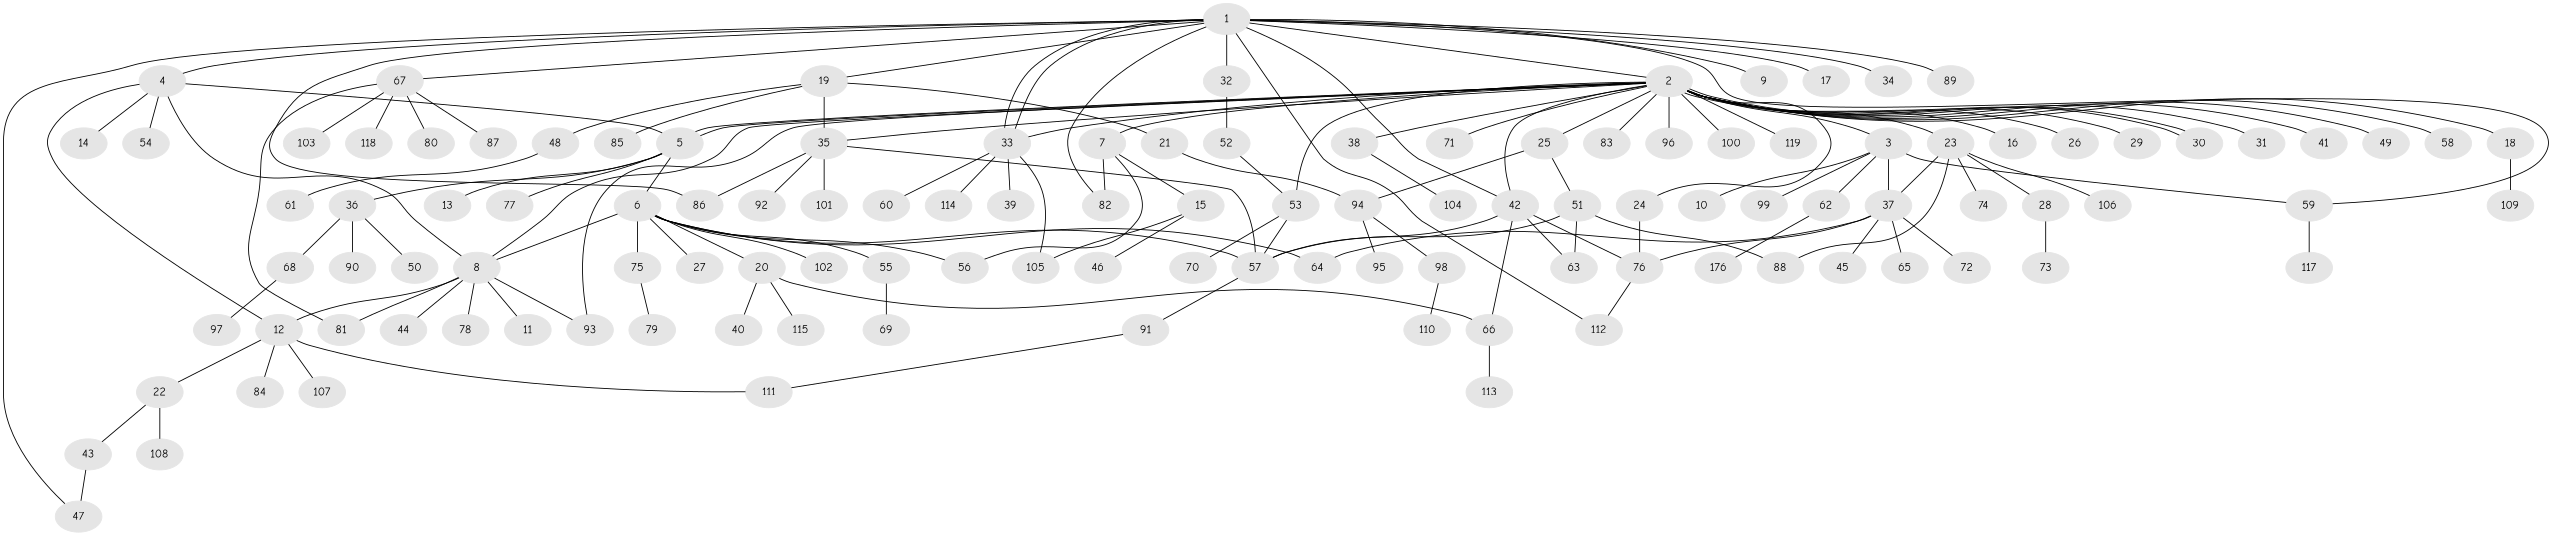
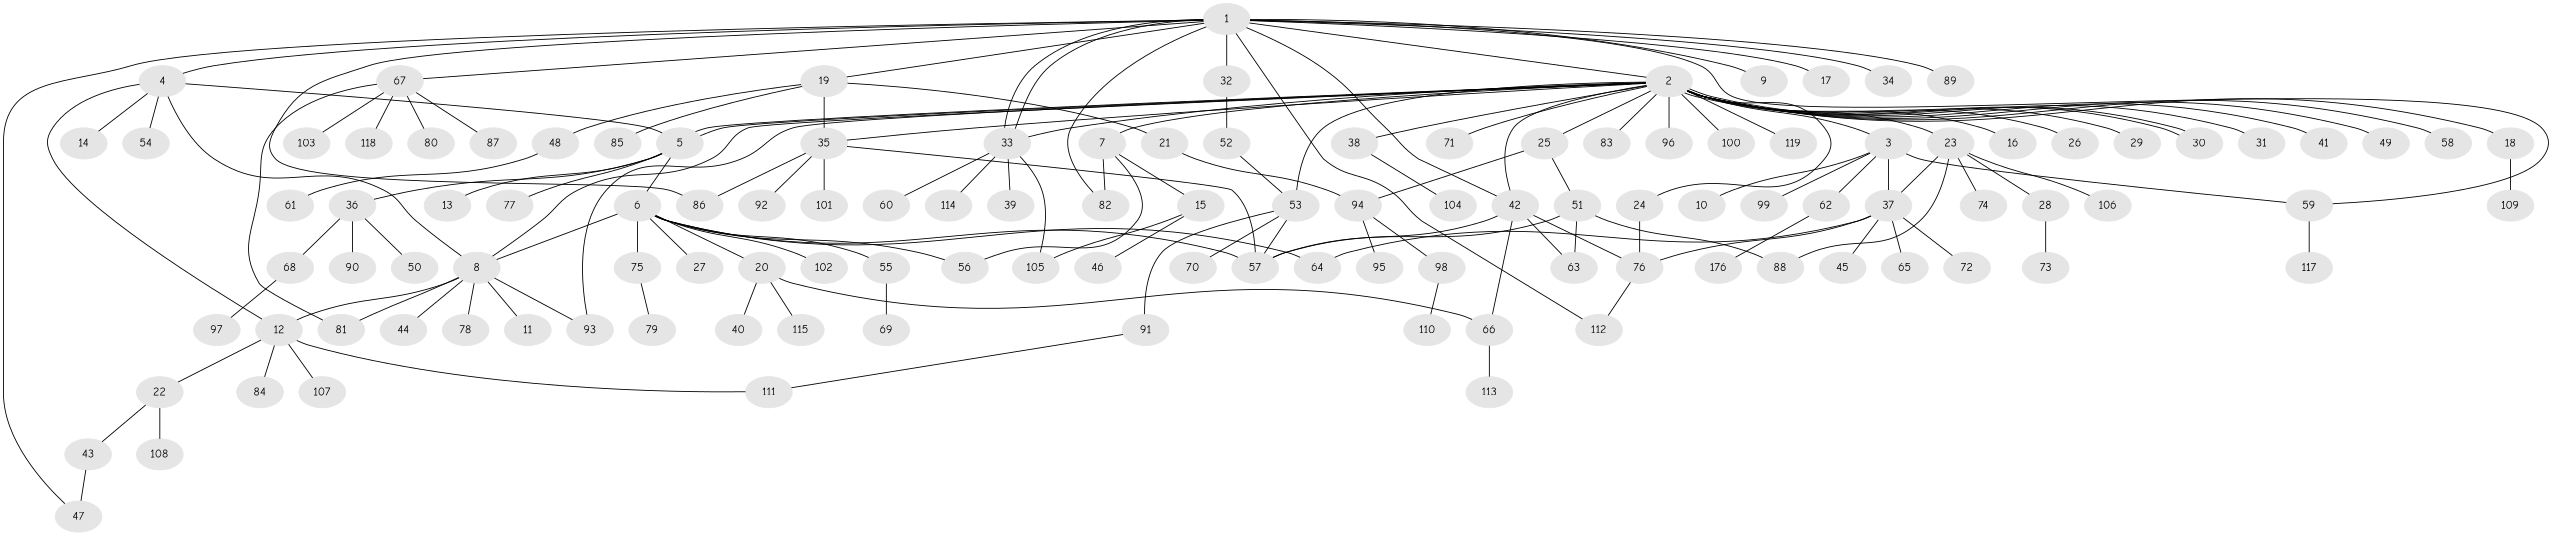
(1200, 299) -> (1169, 247)
